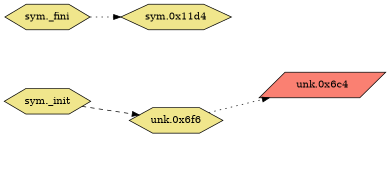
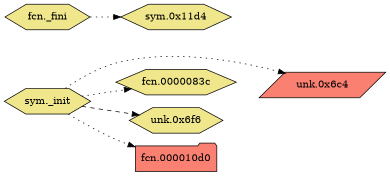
(47, 17) -> (47, 17)
none -> (176, 82)
(236, 106) -> (169, 57)
none -> (176, 159)
